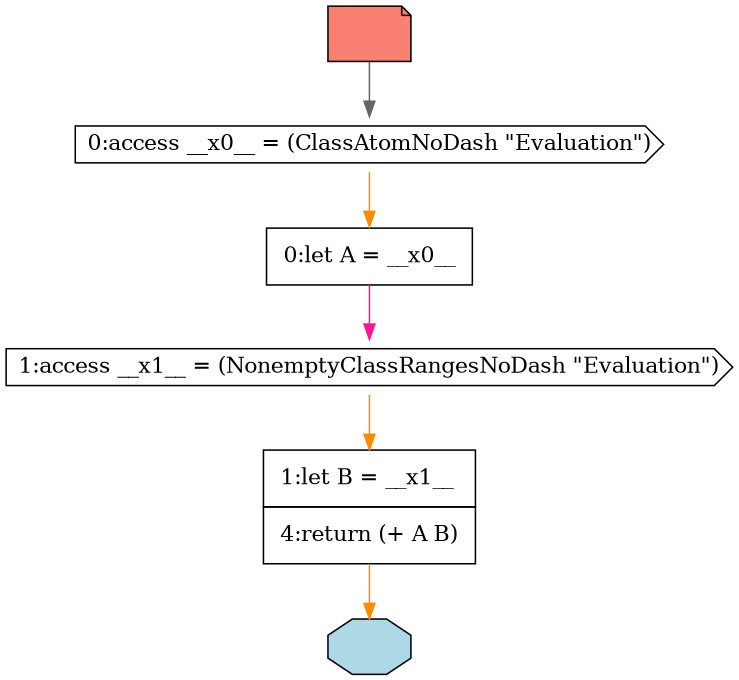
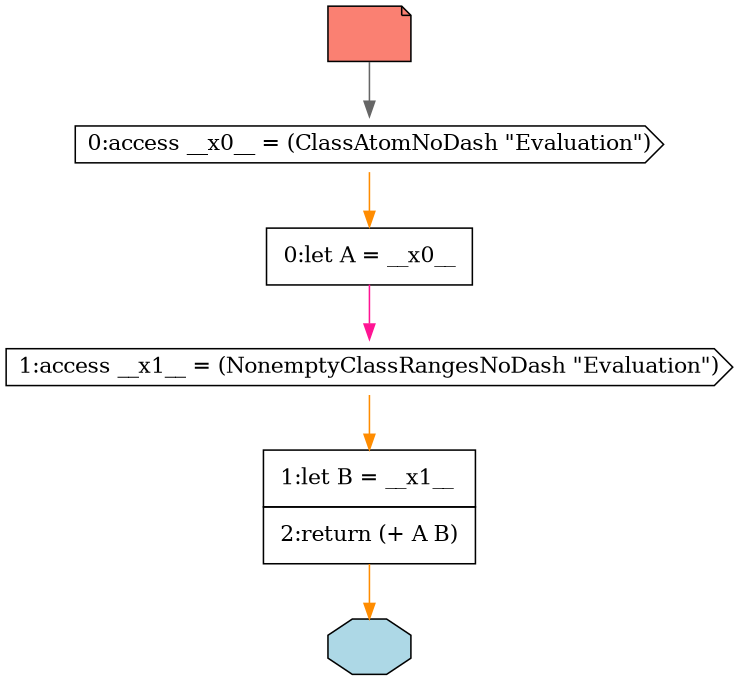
(369, 535) -> (369, 535)
